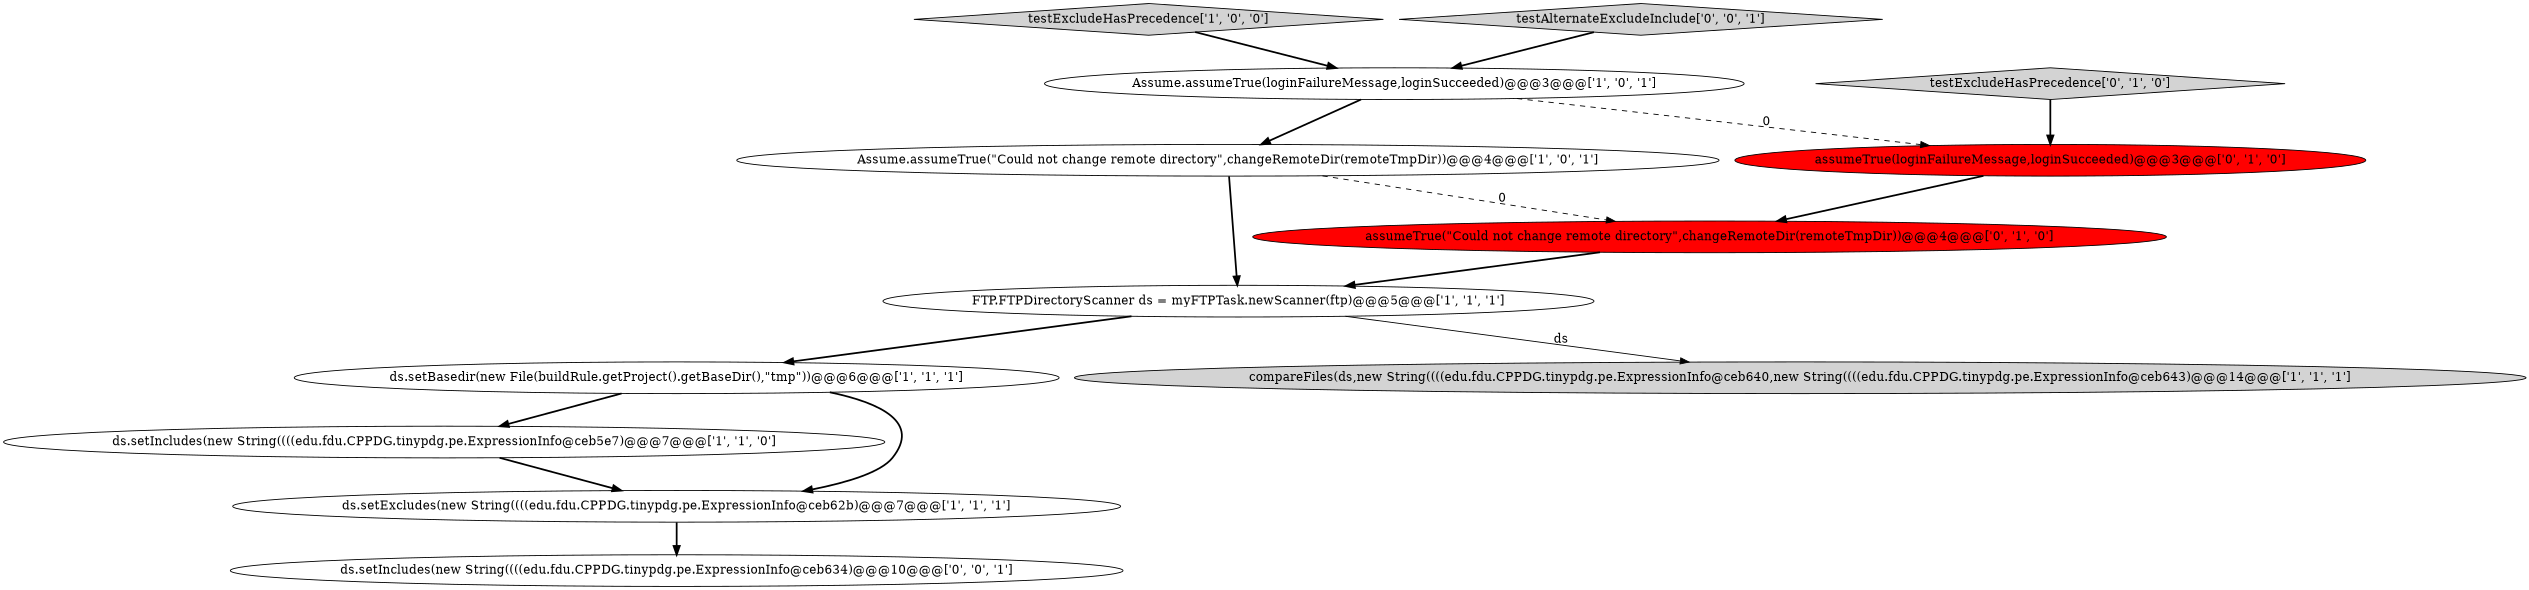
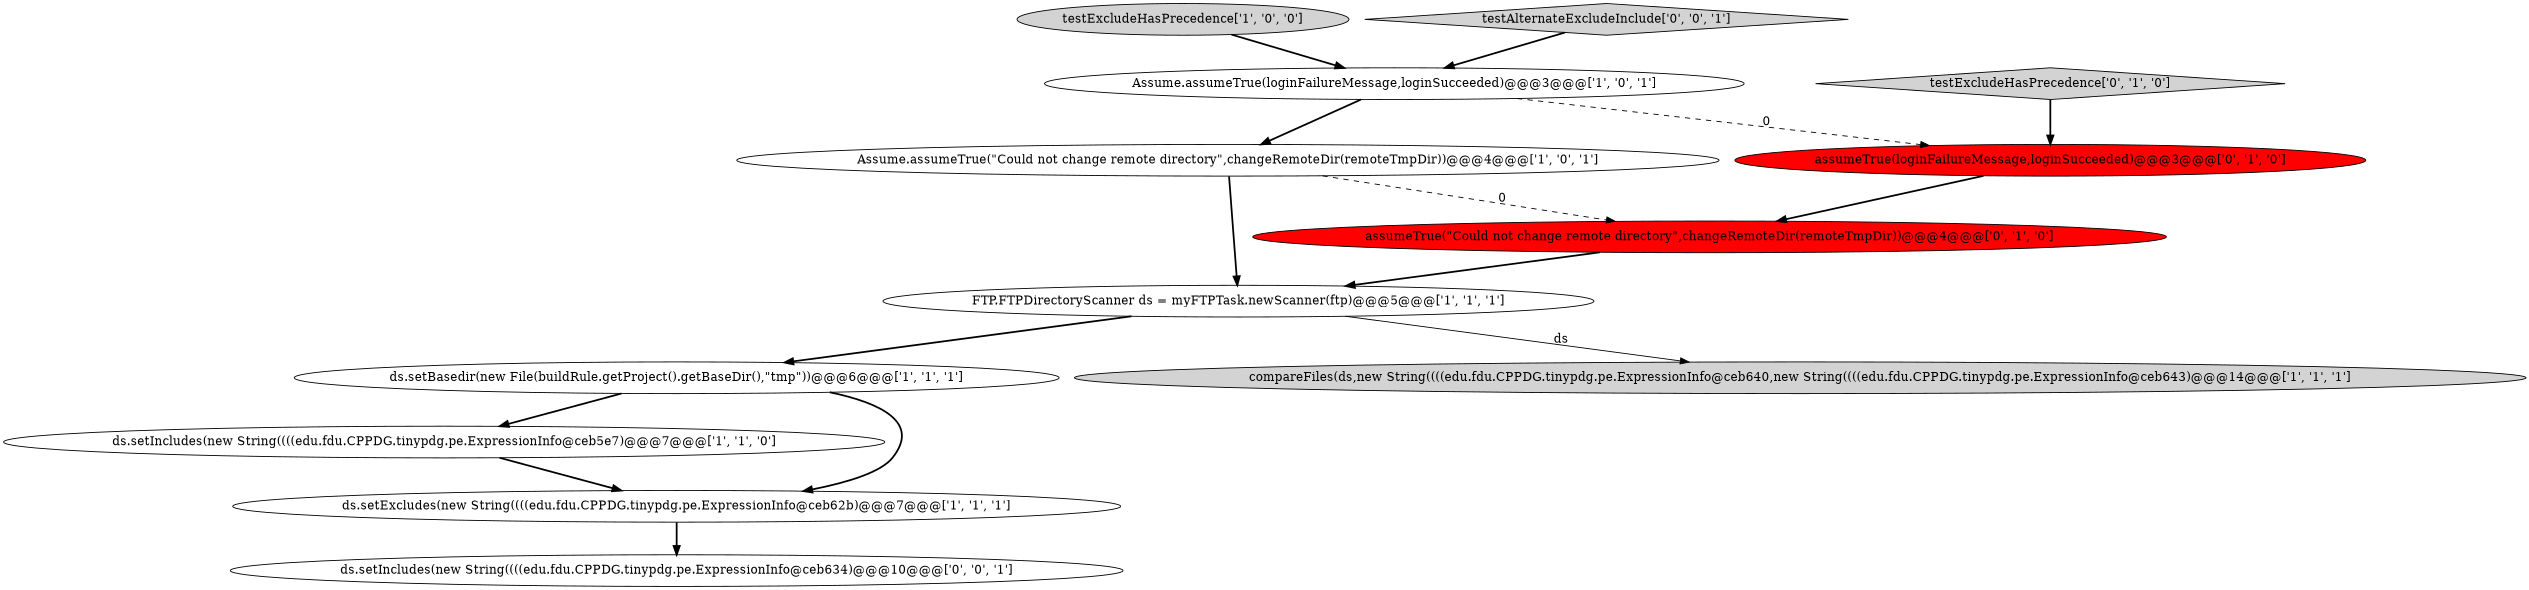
(1149, 19) -> (1183, 19)
